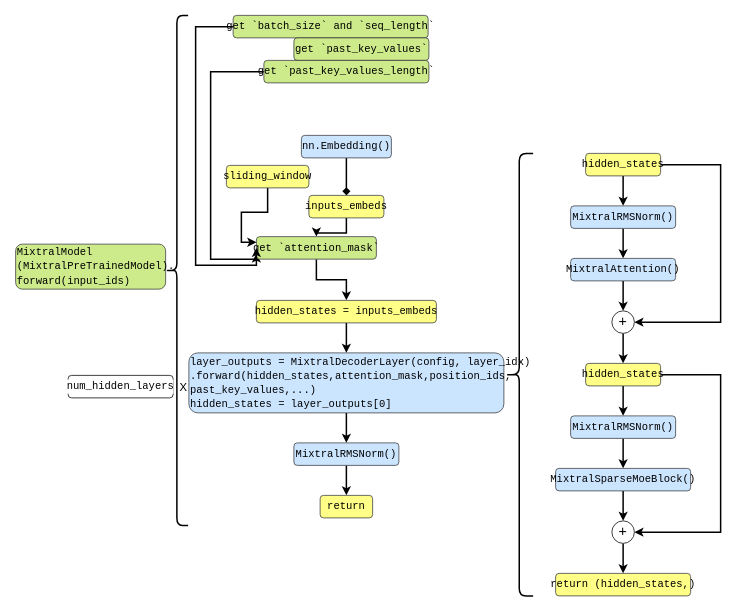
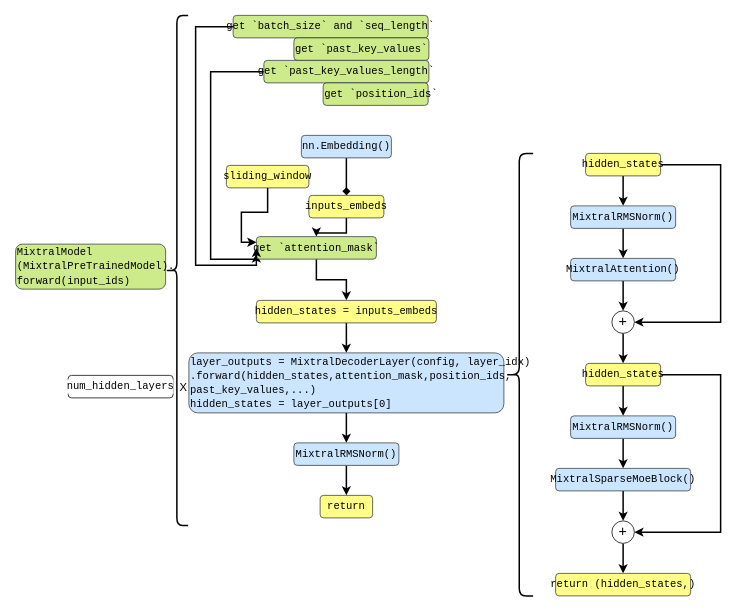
none -> (375, 94)
